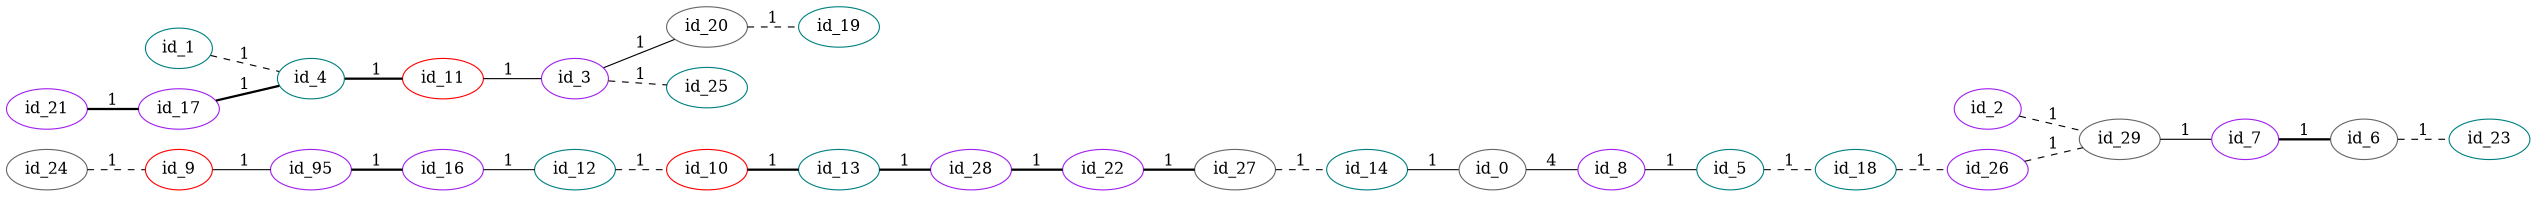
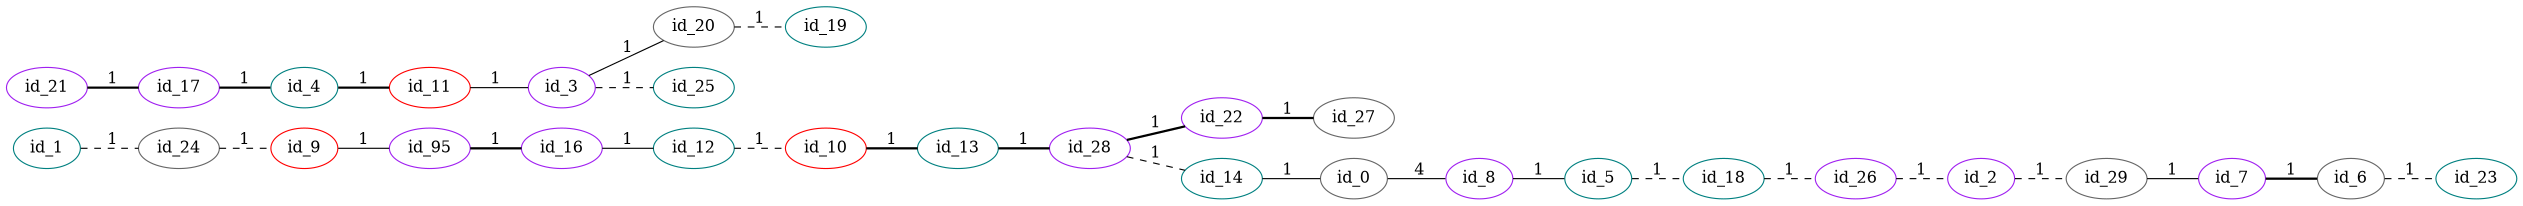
(245, 63) -> (110, 148)
(2054, 154) -> (1922, 179)
(1301, 170) -> (1156, 163)
